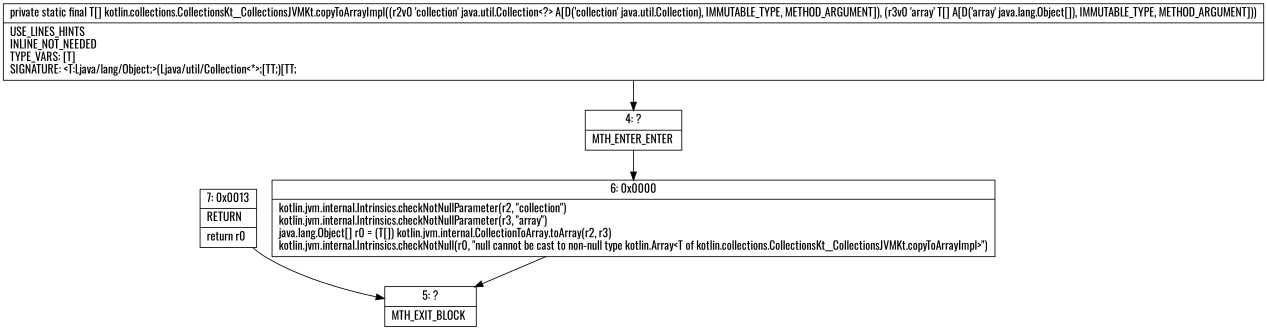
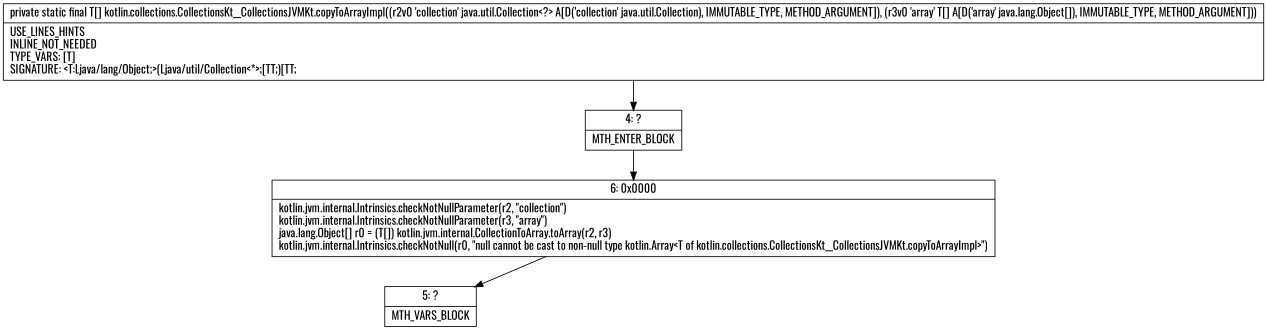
(633, 140) -> (634, 140)
(228, 218) -> none
(428, 316) -> (431, 316)
